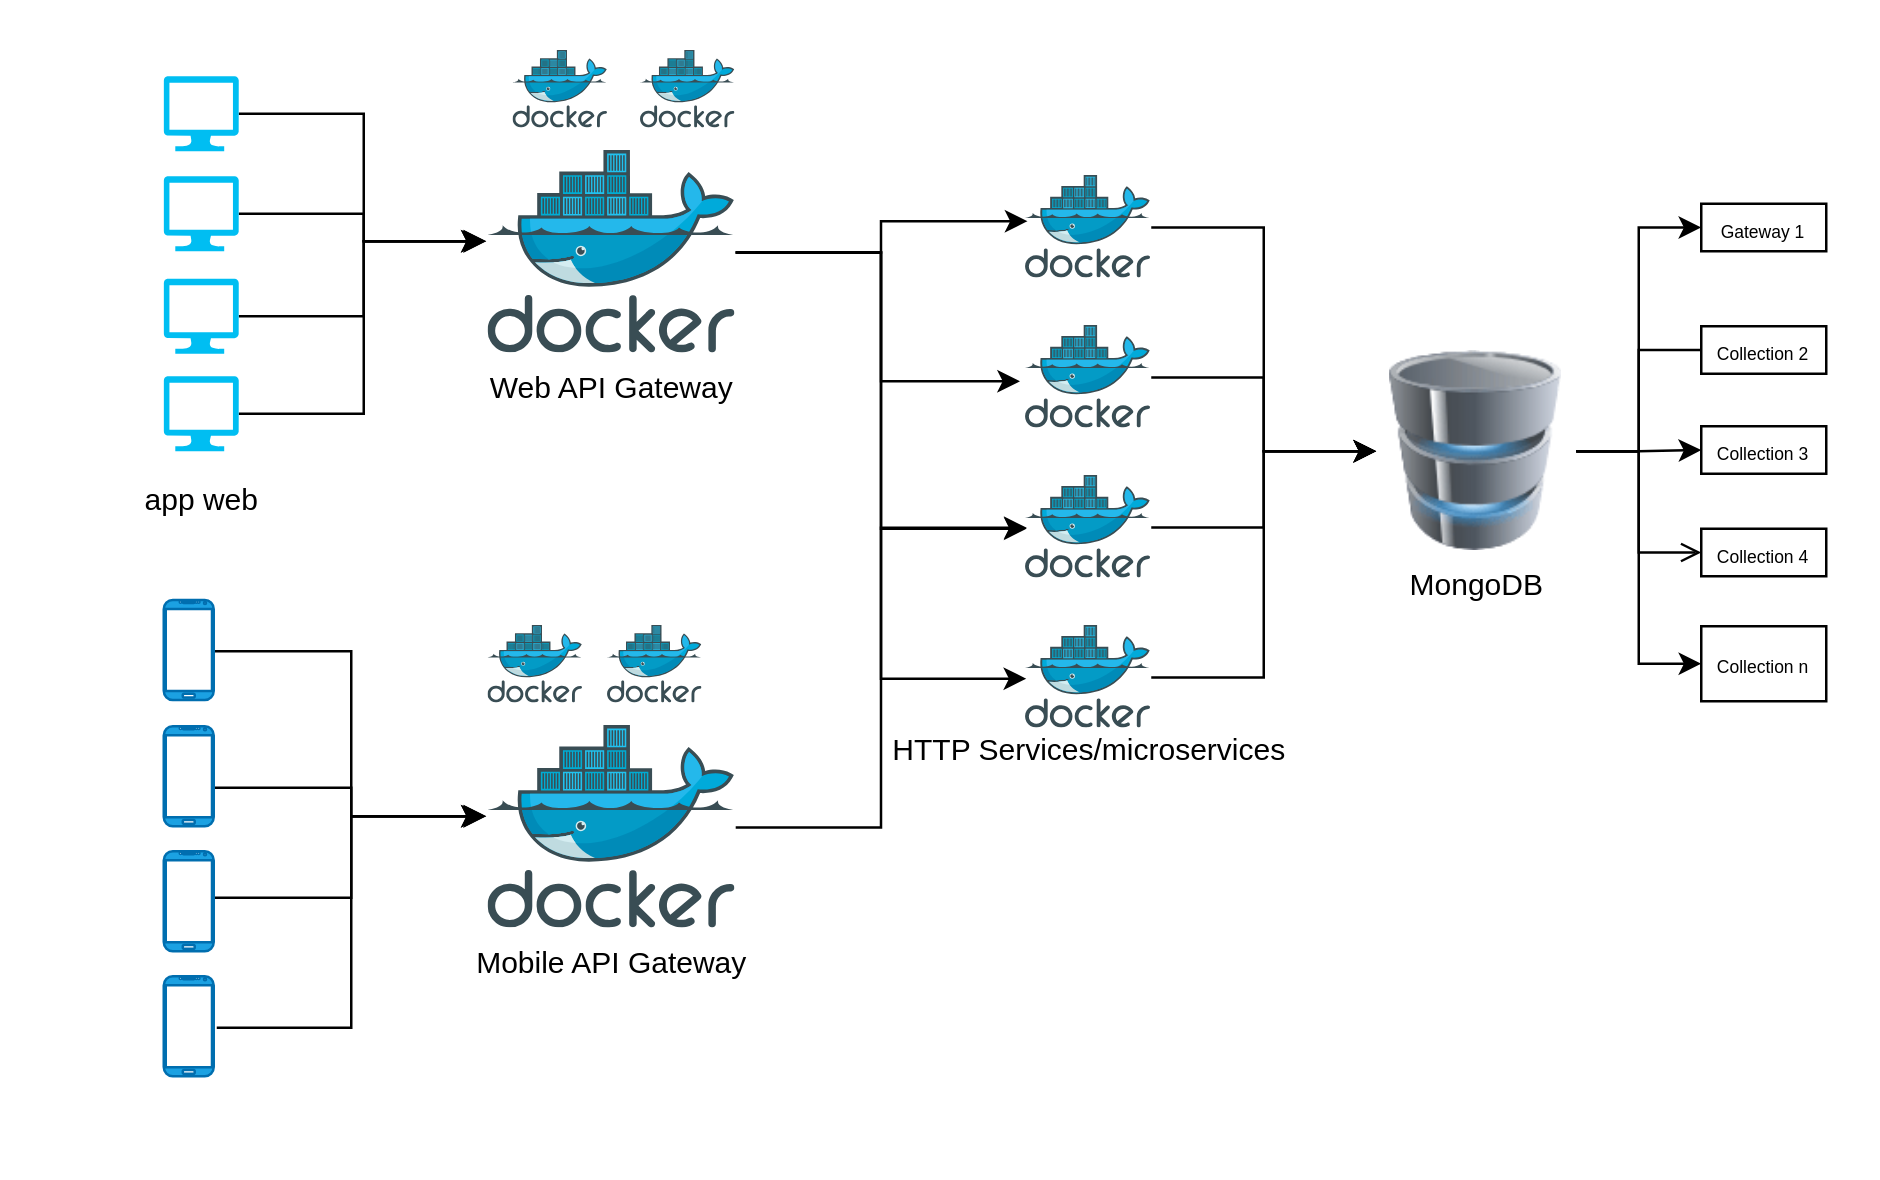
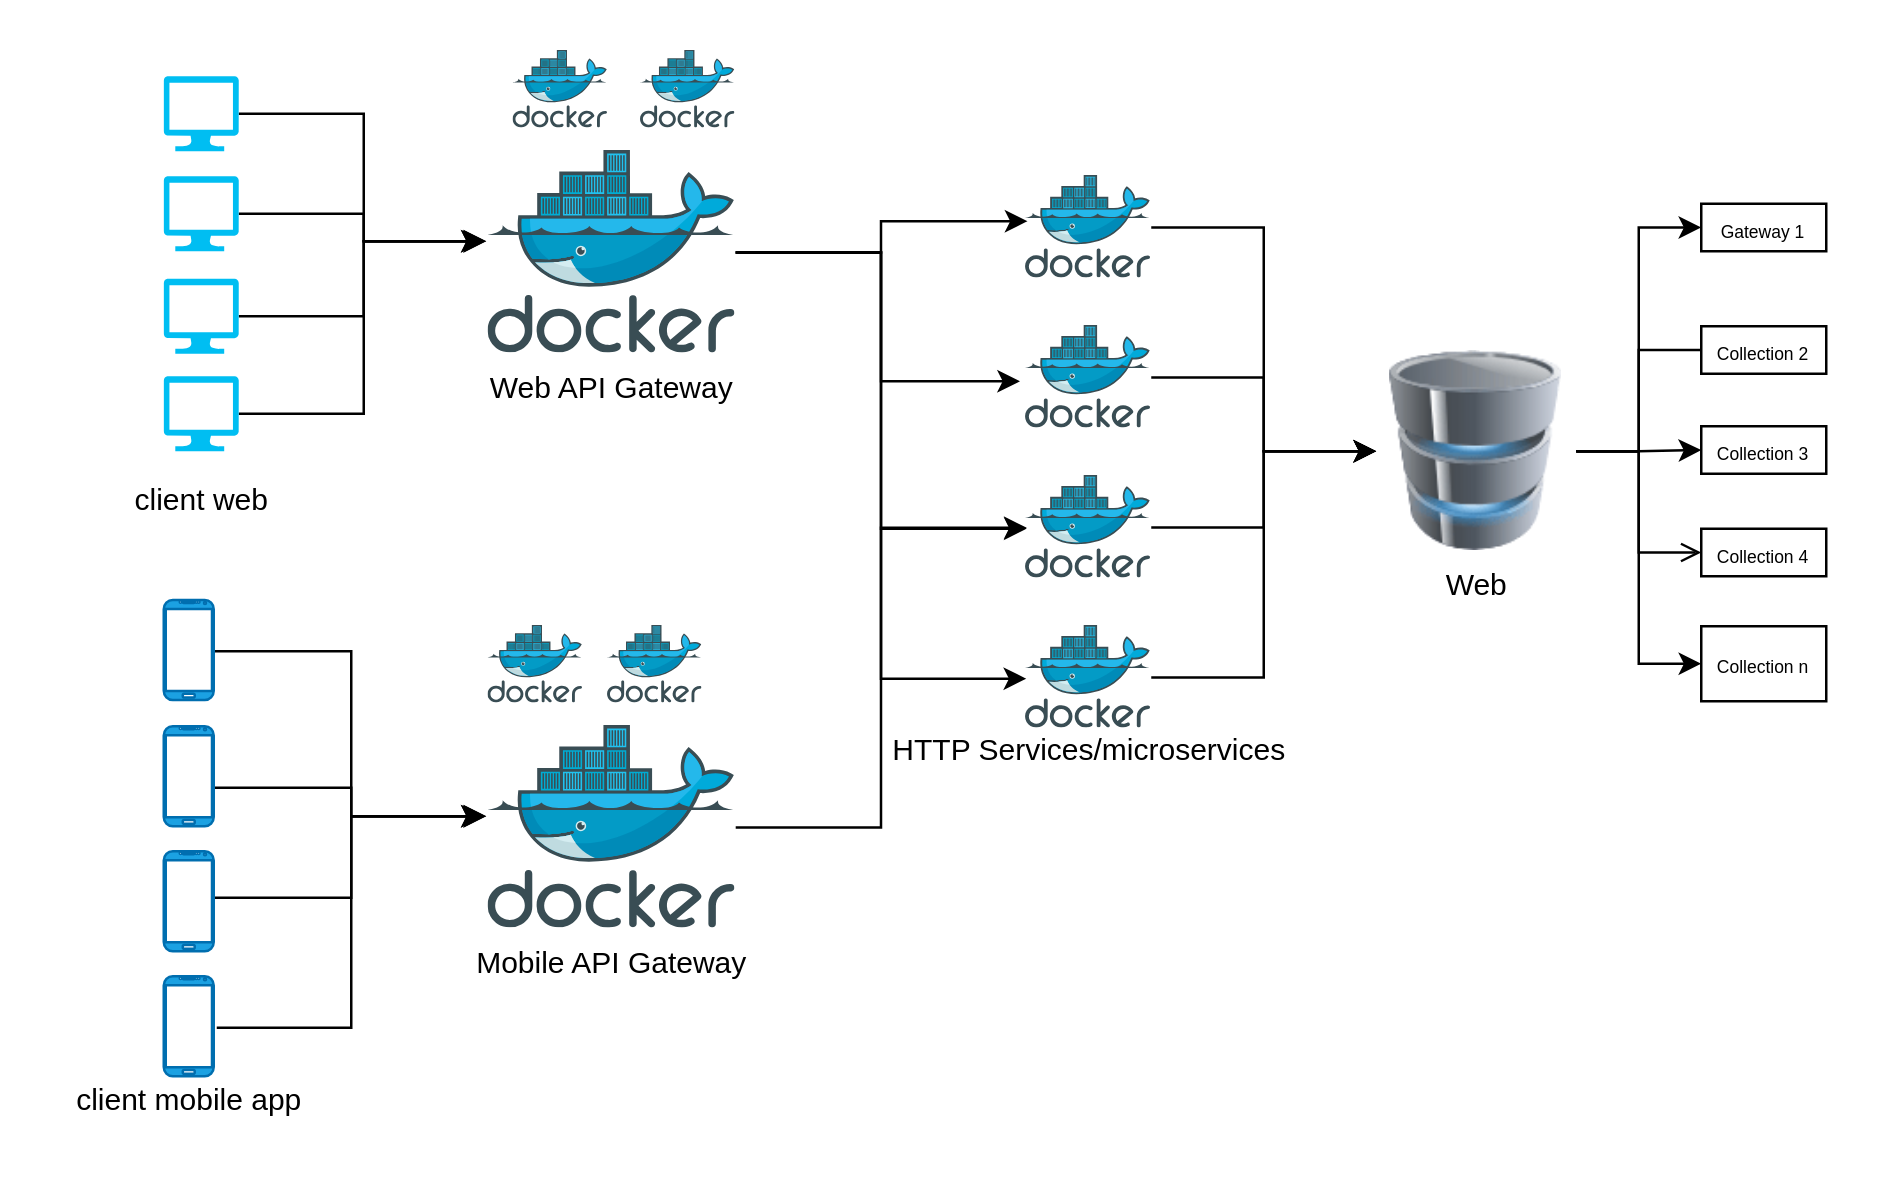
(203, 501) -> (203, 501)
(1478, 587) -> (1478, 587)
none -> (189, 1101)
